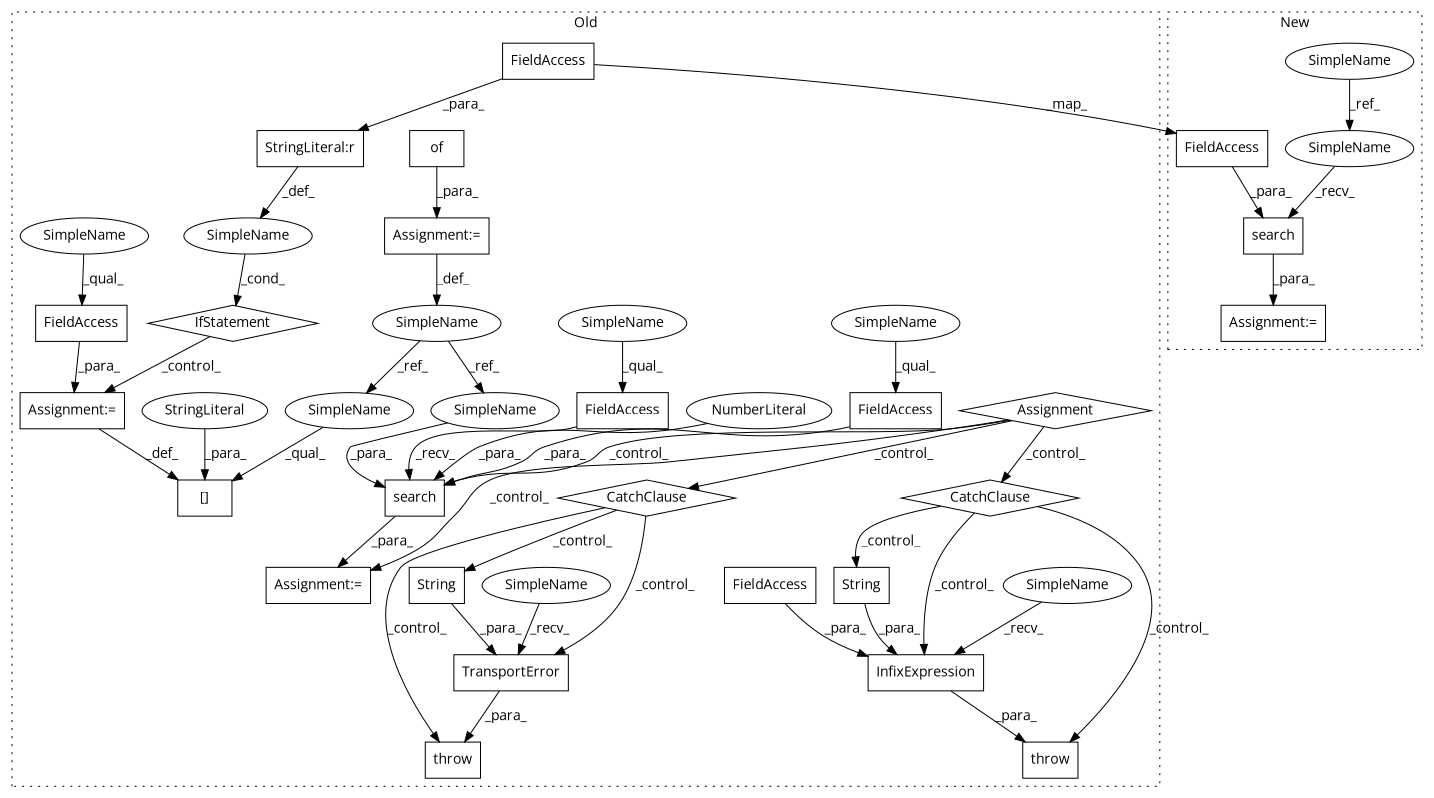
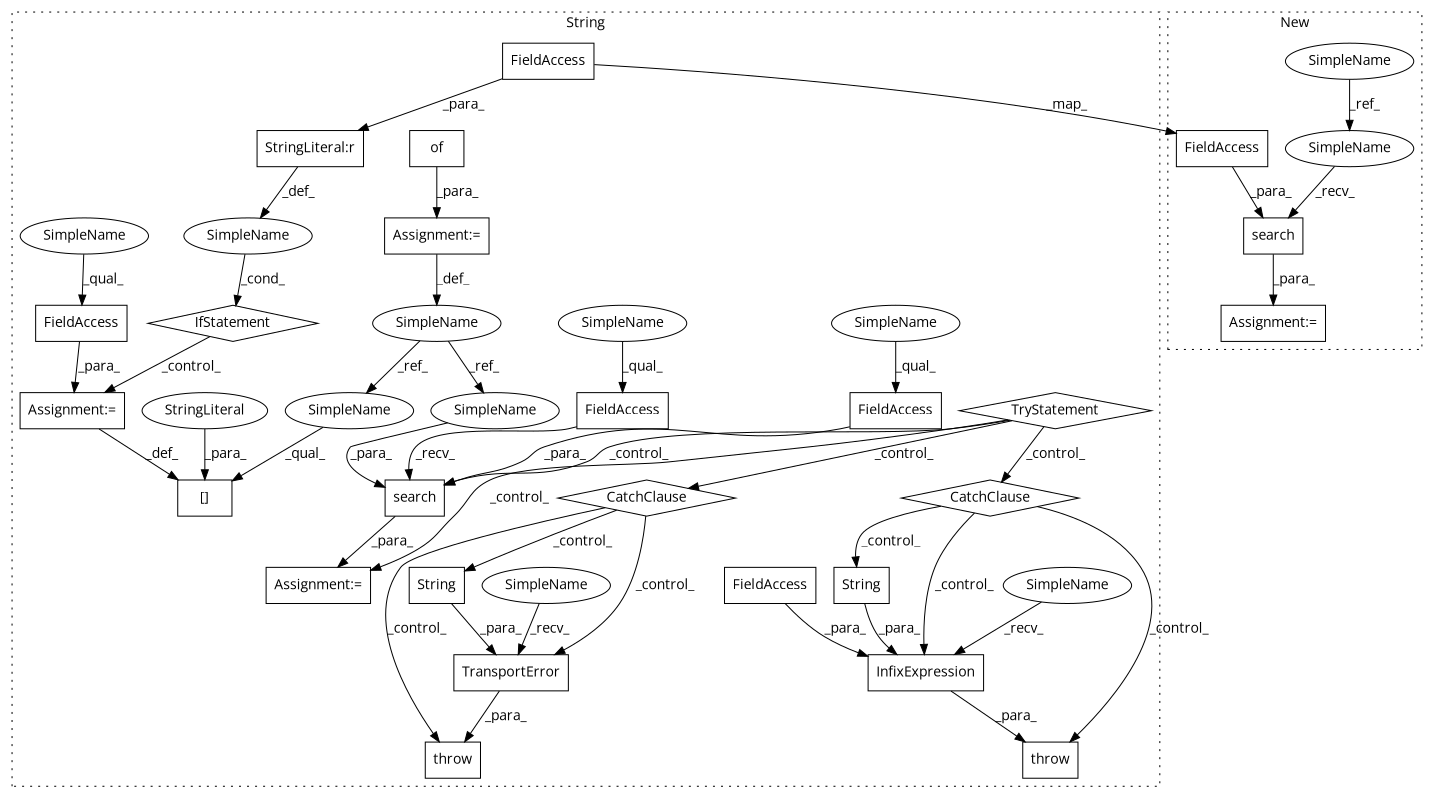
(586, 24) -> (586, 24)
(759, 411) -> none
(1055, 411) -> (1055, 411)
